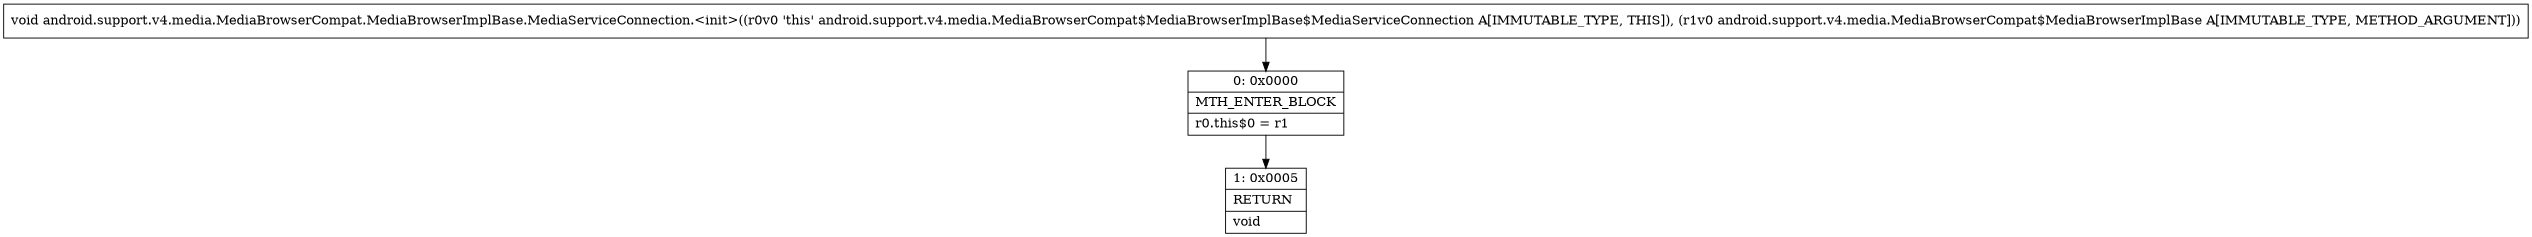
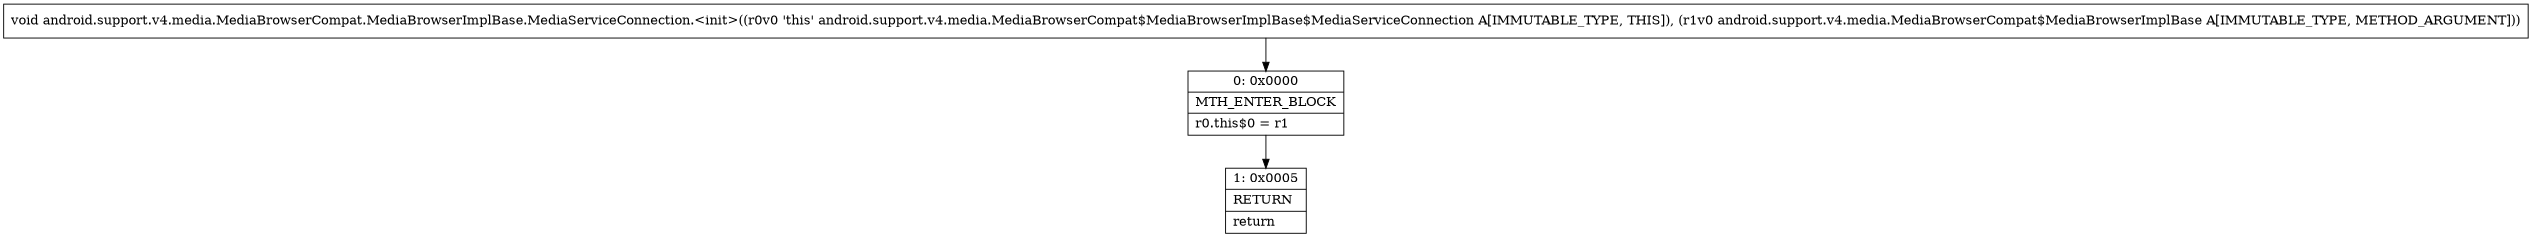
(1247, 222) -> (1254, 222)
